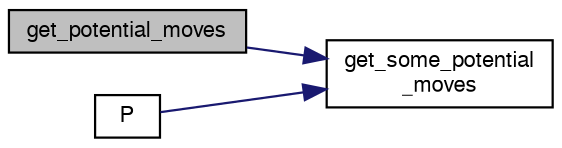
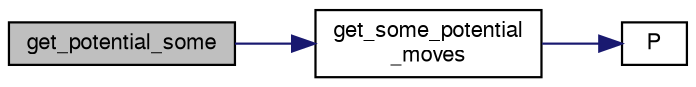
(128, 31) -> (122, 44)
(232, 102) -> (571, 44)
